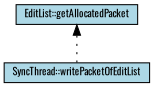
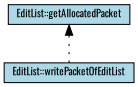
(77, 73) -> (69, 73)
